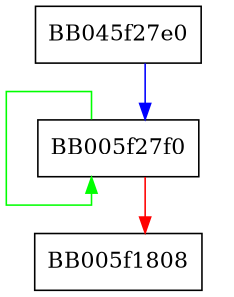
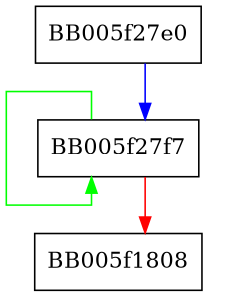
(118, 35) -> (118, 35)
(118, 148) -> (118, 148)
